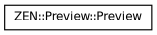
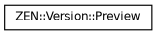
(78, 18) -> (78, 18)
